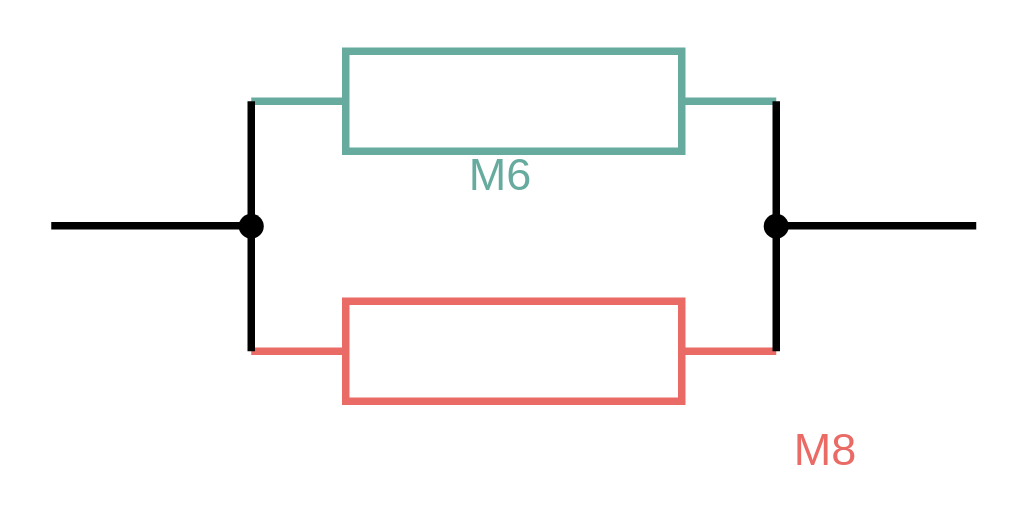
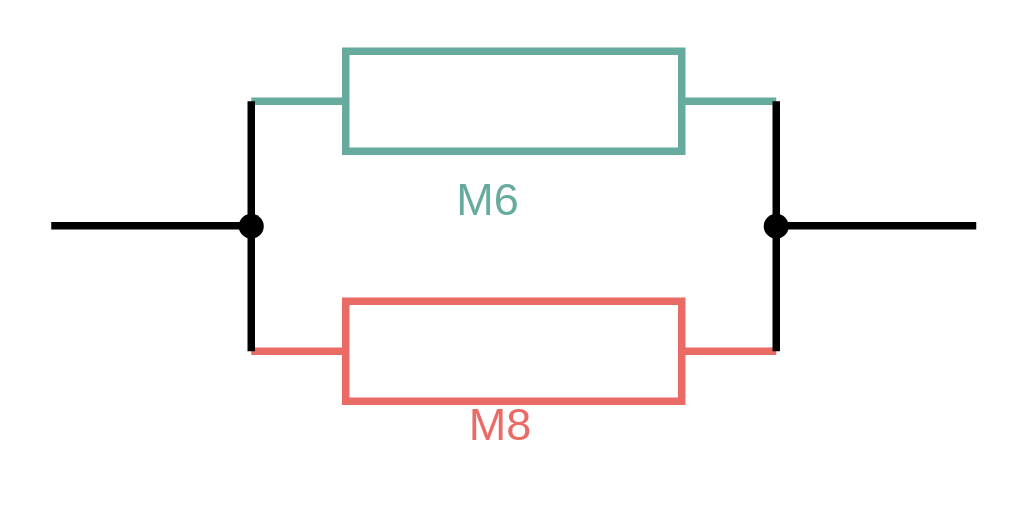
(501, 176) -> (489, 201)
(826, 451) -> (501, 426)
